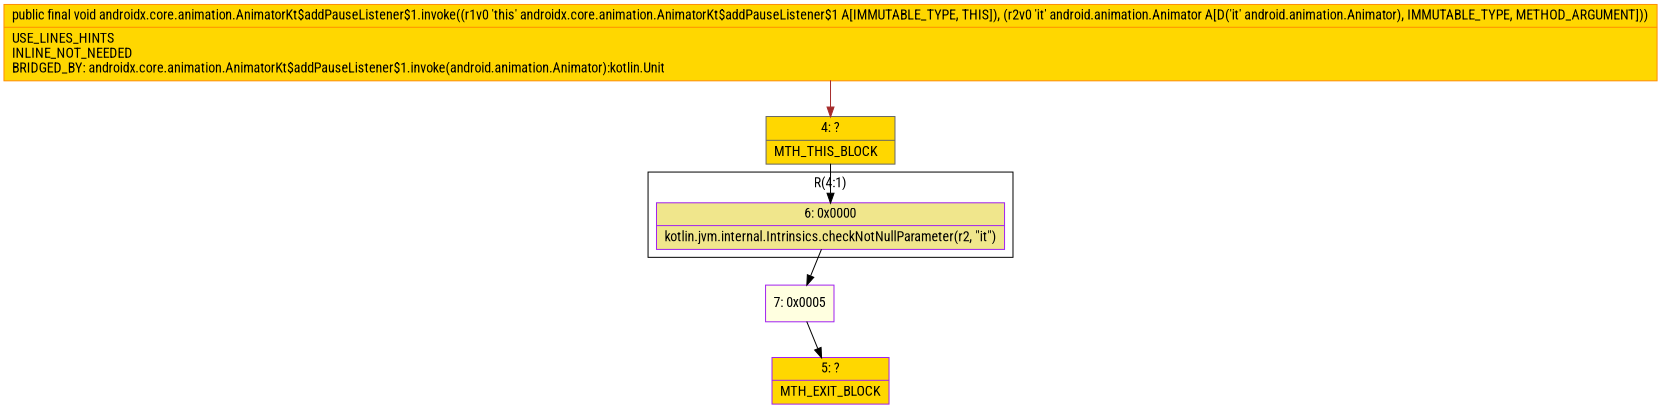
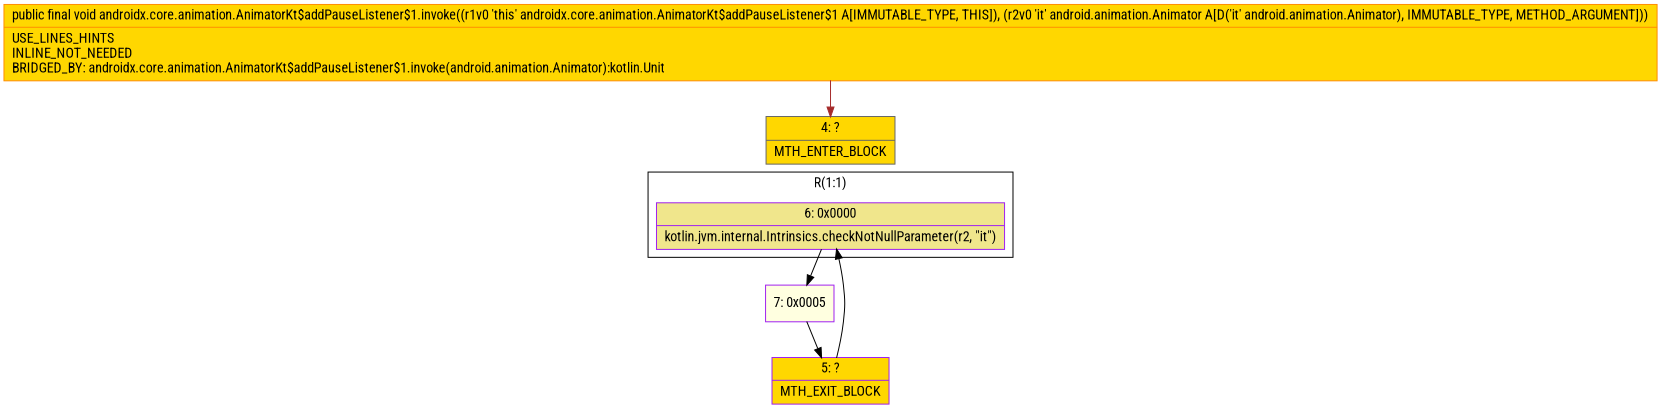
(826, 152) -> (831, 152)
(831, 178) -> (845, 309)
(831, 183) -> (831, 183)
